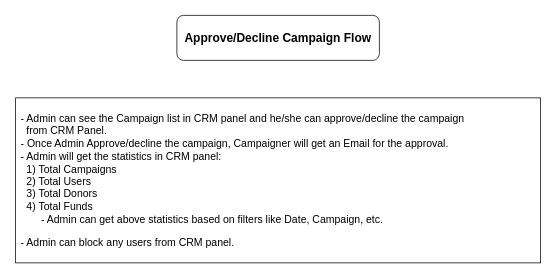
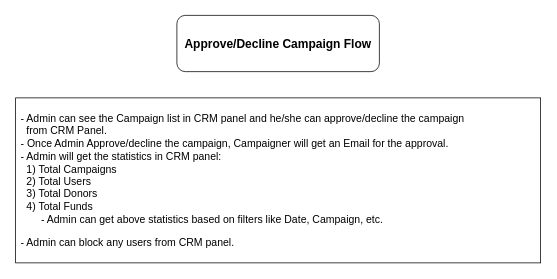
(278, 38) -> (278, 44)
